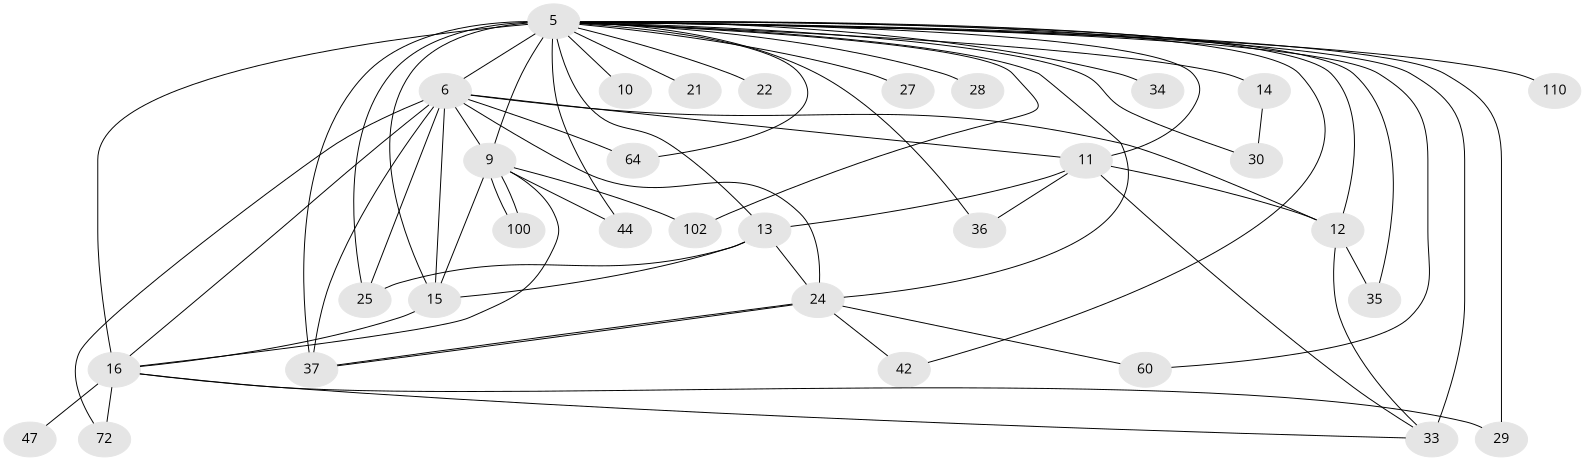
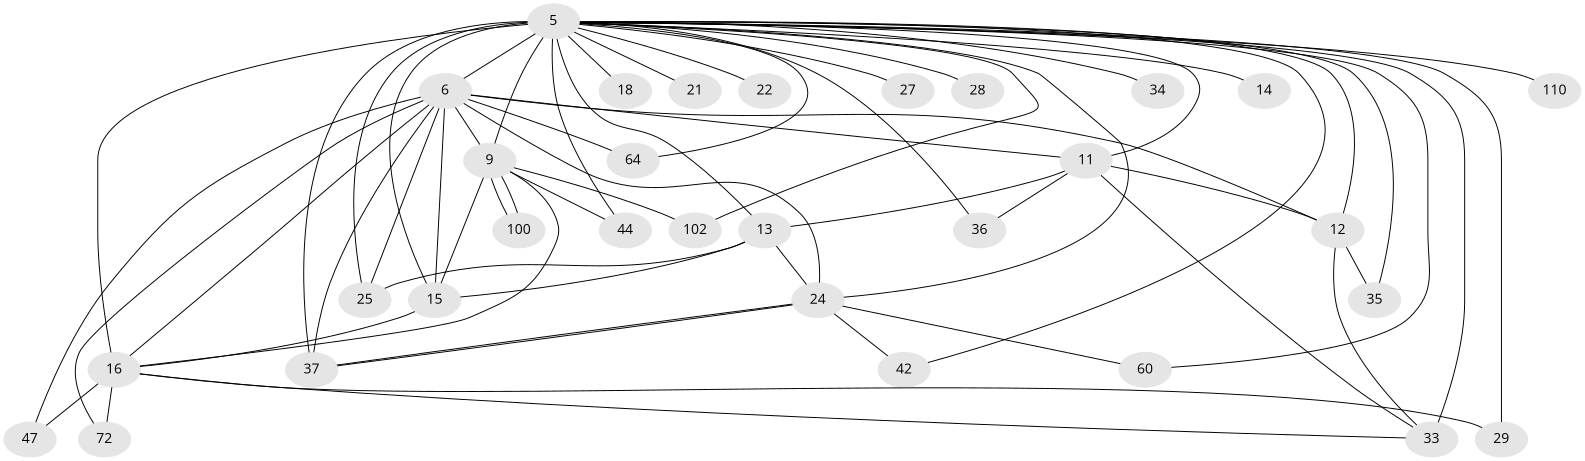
(625, 91) -> (625, 91)
(1257, 161) -> none
none -> (183, 206)
